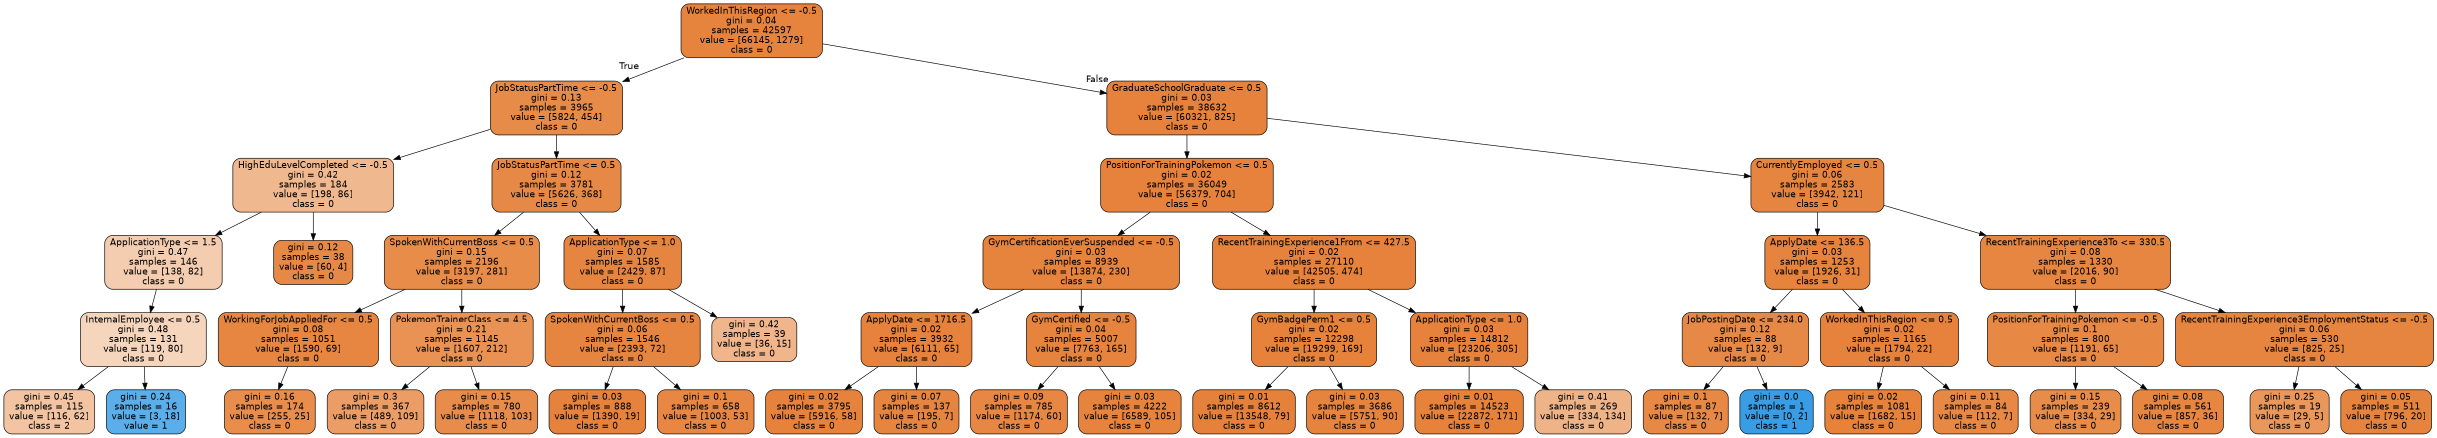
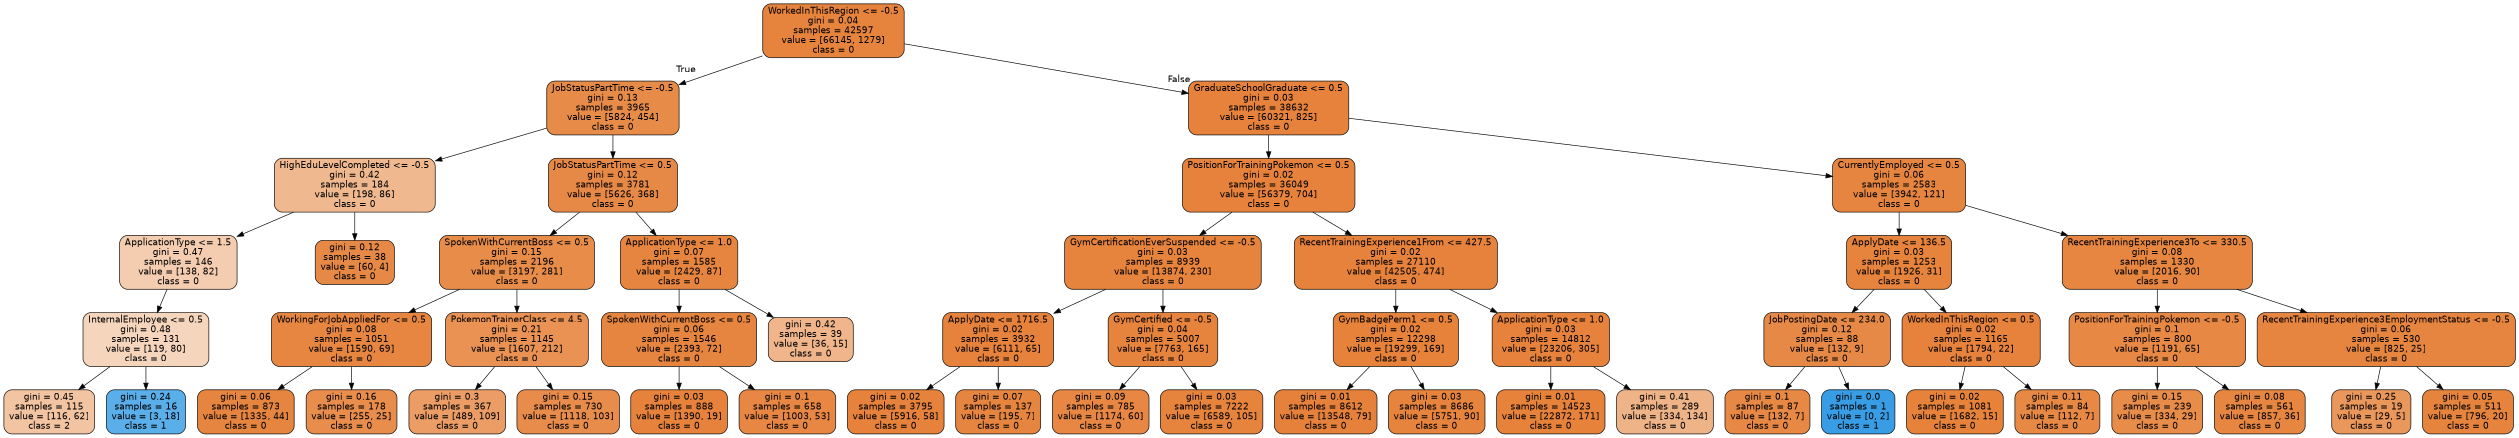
(146, 412) -> (146, 412)
none -> (246, 412)
(270, 412) -> (352, 412)
(486, 412) -> (568, 412)
(1130, 412) -> (1212, 412)
(1355, 412) -> (1437, 412)
(1583, 412) -> (1665, 412)
